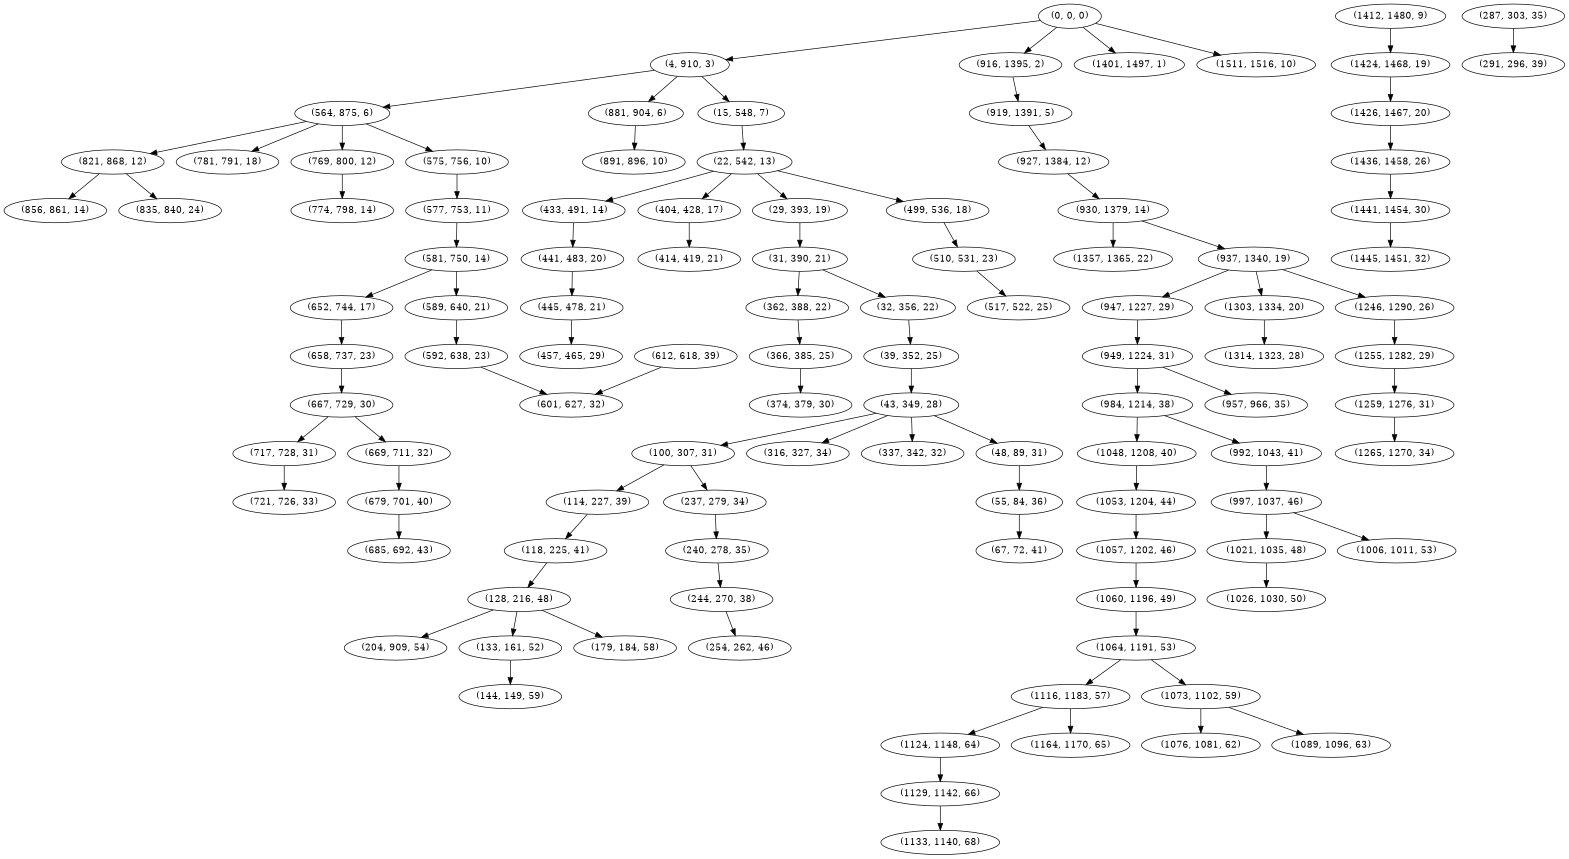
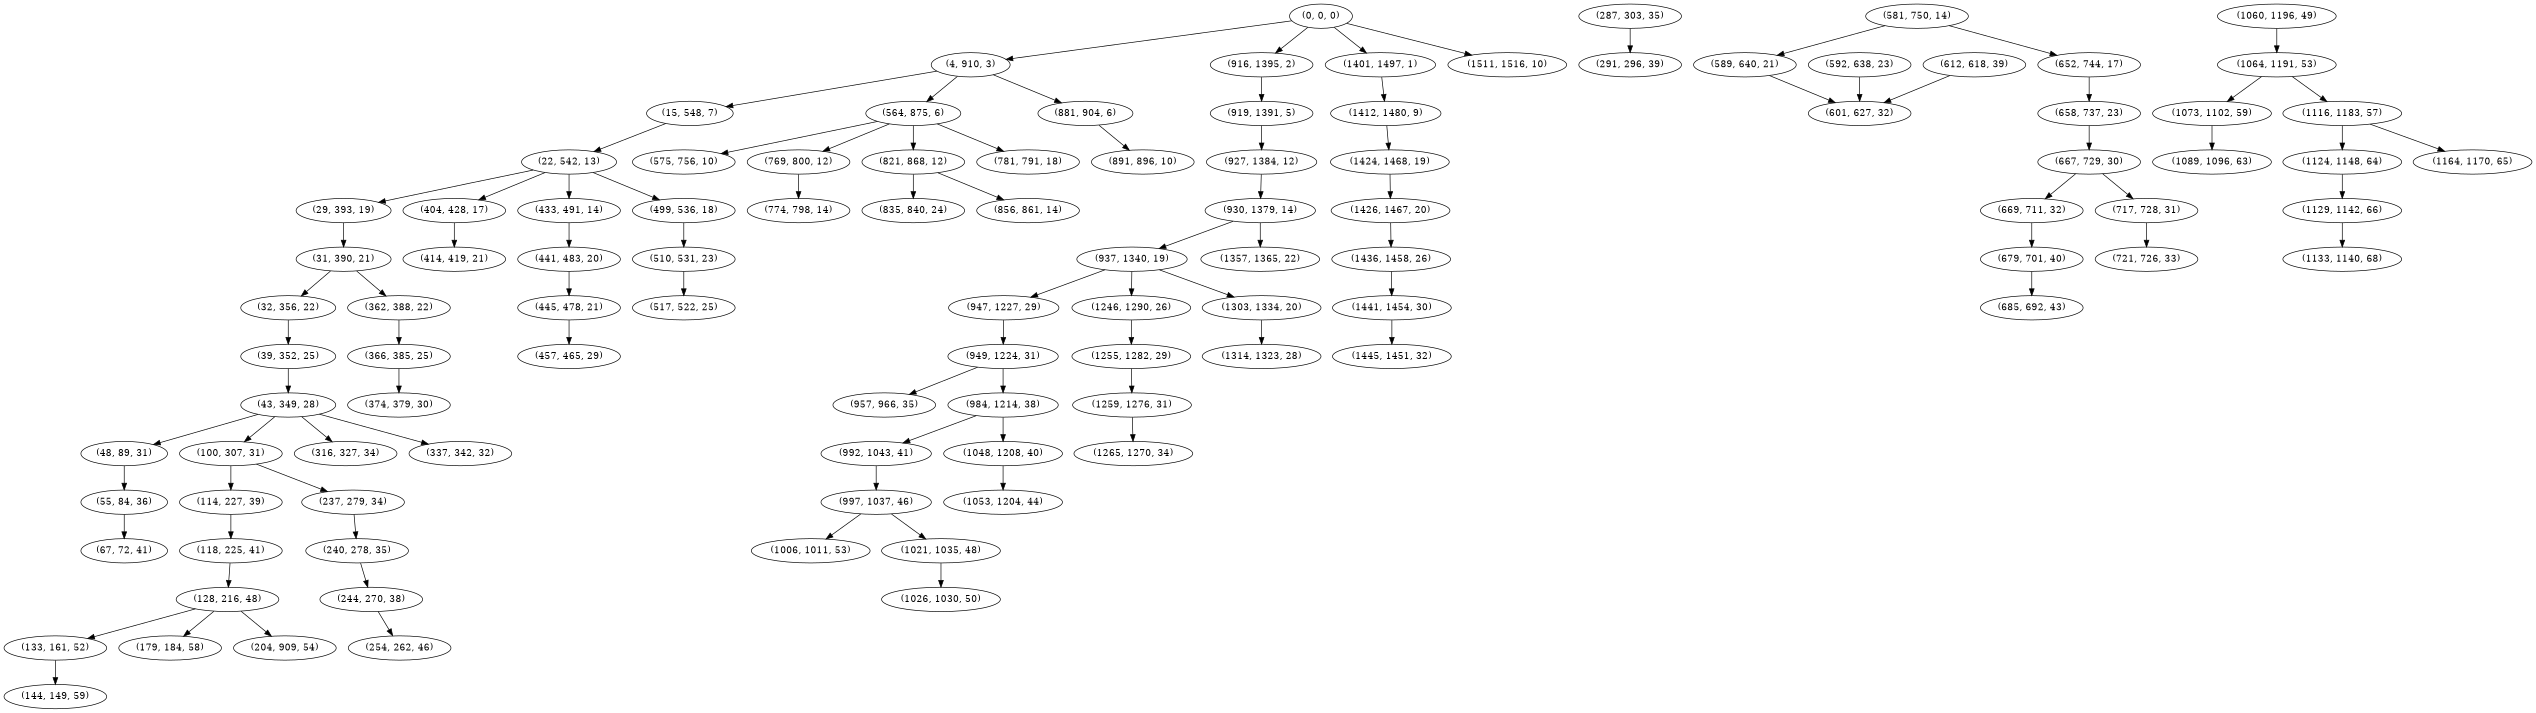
none -> (1383, 86)
(457, 211) -> none
(456, 329) -> (1799, 88)
(1136, 551) -> none
(1201, 745) -> none
